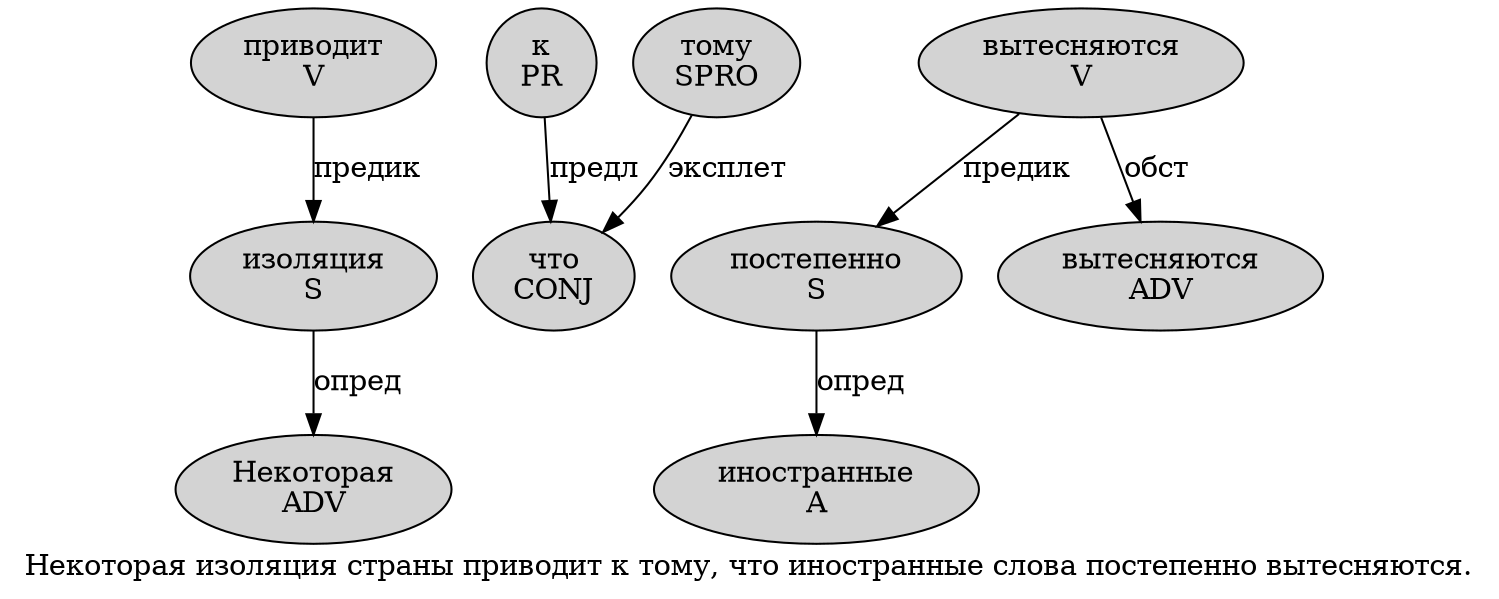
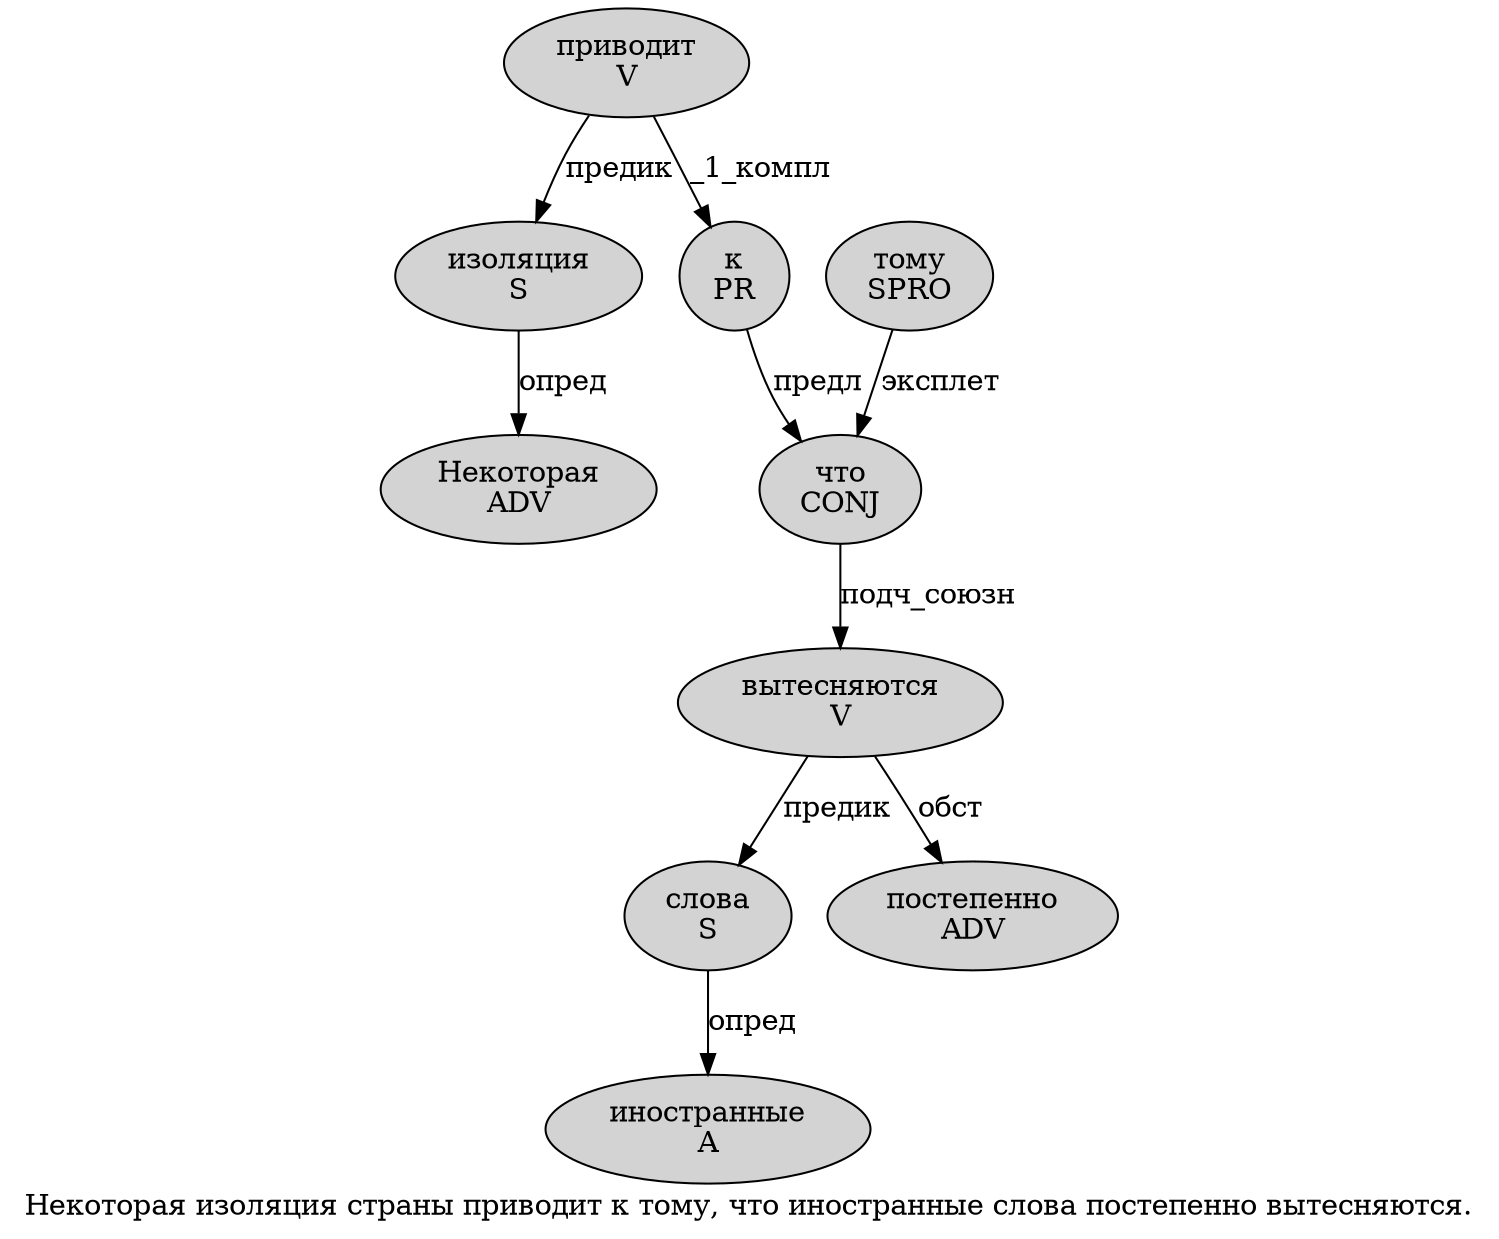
none -> (678, 163)
(816, 276) -> (708, 916)
(1161, 276) -> (973, 916)
none -> (840, 586)
